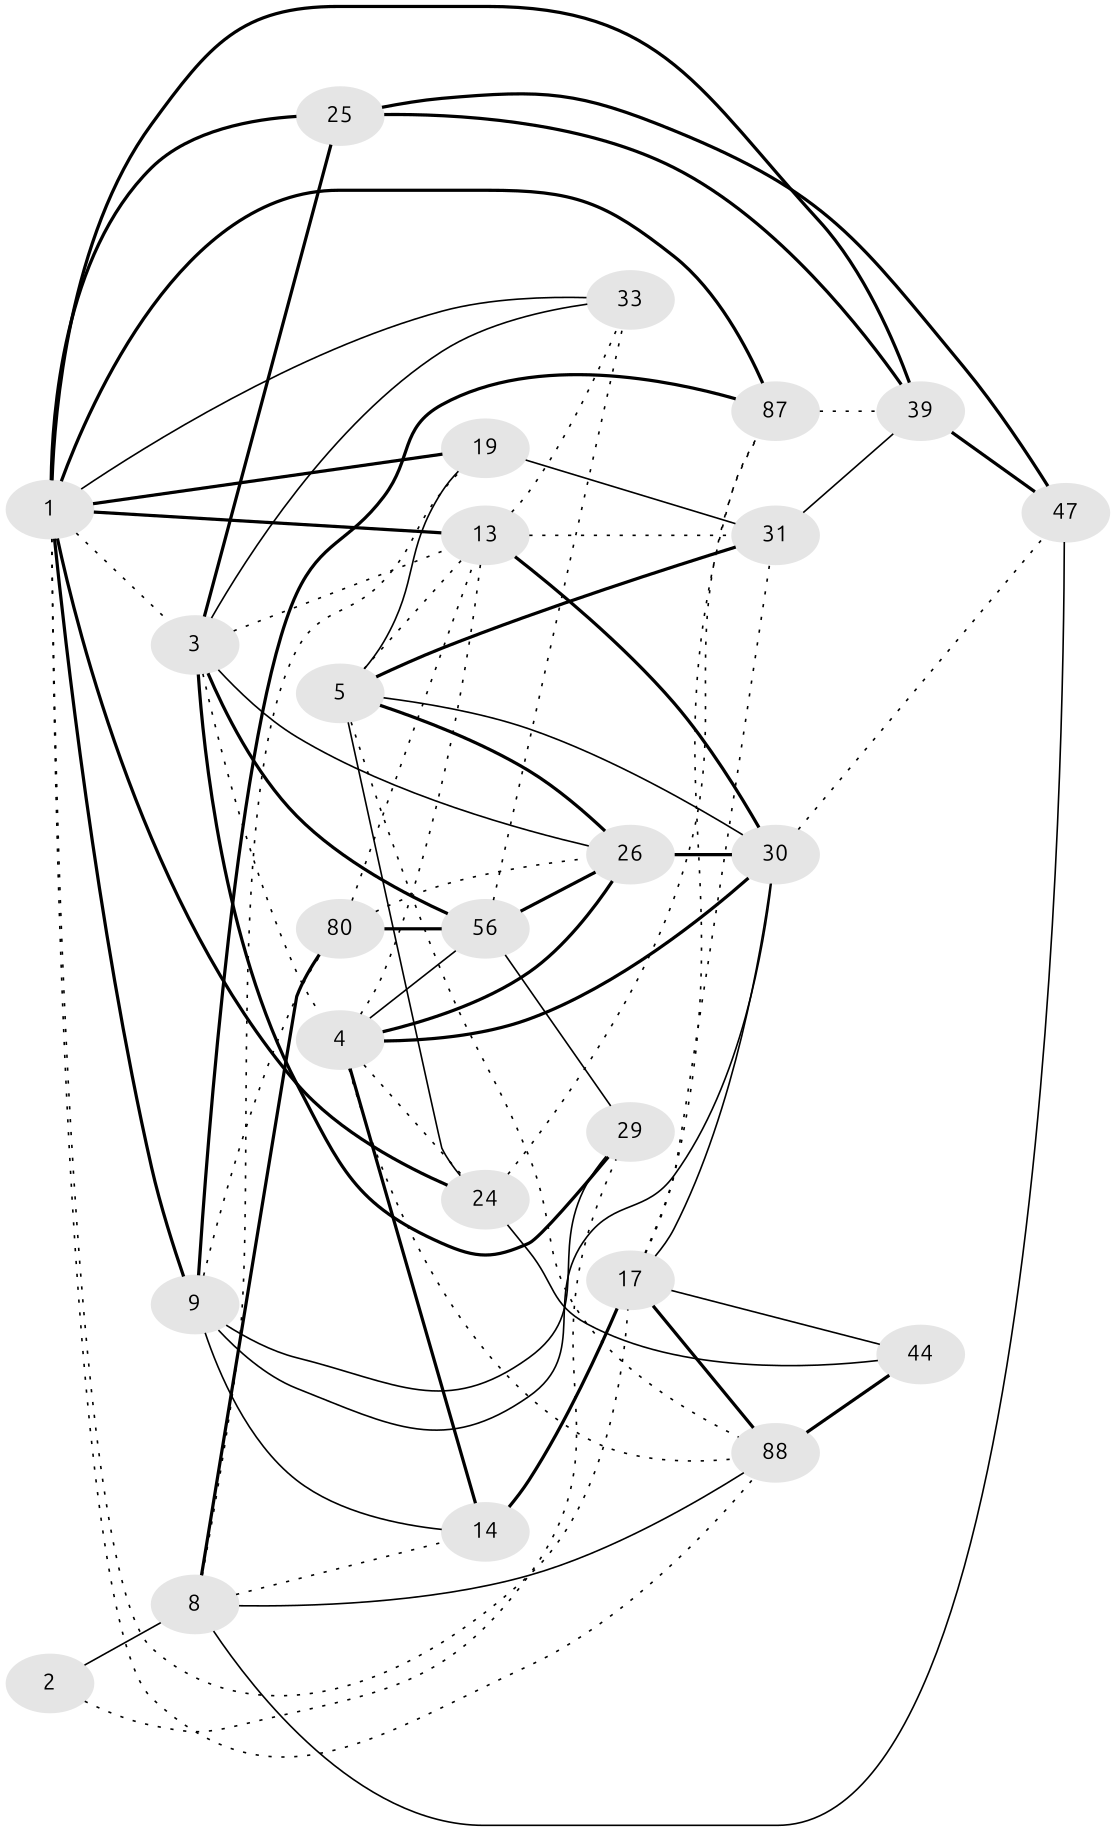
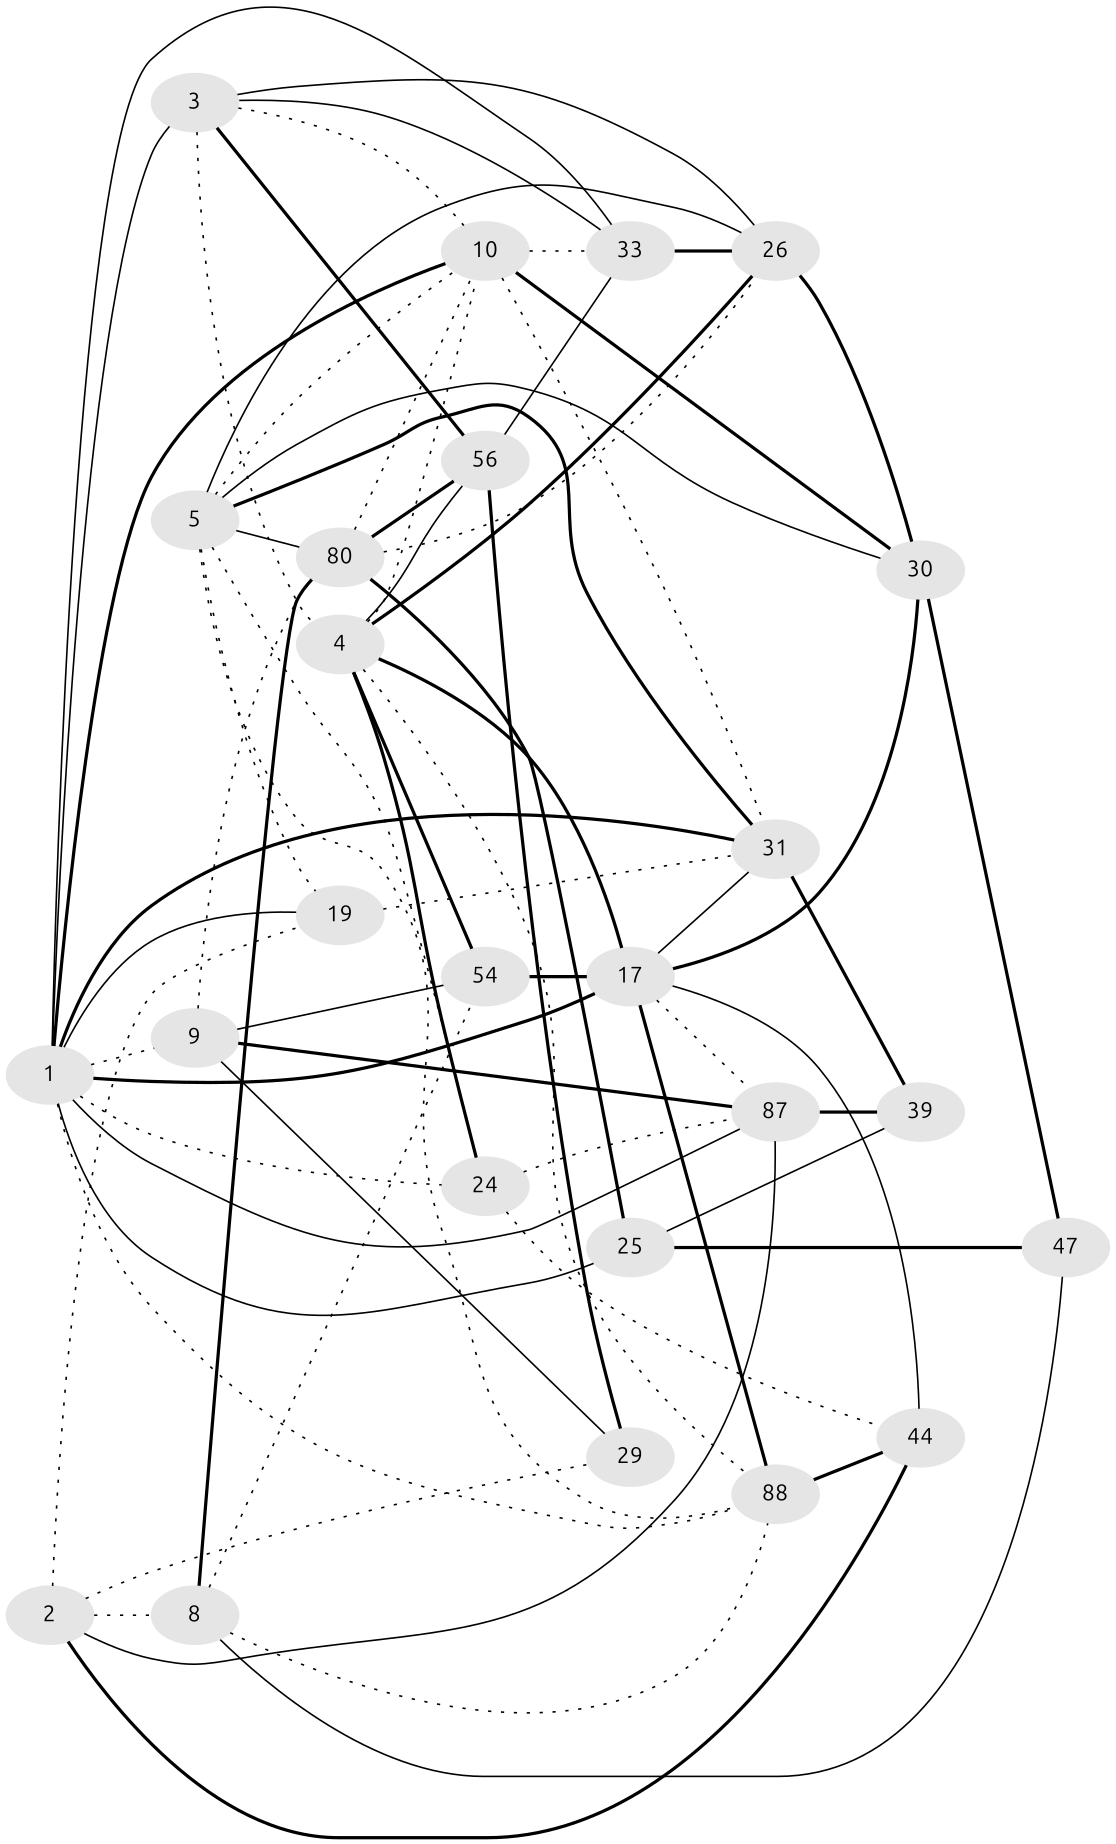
(409, 6) -> (351, 828)
(683, 173) -> (765, 1185)
(380, 190) -> (381, 1246)
(113, 219) -> (278, 1311)
(261, 404) -> (555, 870)
(848, 411) -> (837, 1112)
(993, 462) -> none
(848, 473) -> (848, 981)
(268, 479) -> (156, 939)
(631, 492) -> (541, 885)
(485, 535) -> (485, 251)
none -> (257, 536)
(410, 575) -> (242, 726)
(123, 577) -> (83, 557)
(555, 629) -> (558, 356)
(921, 684) -> (993, 909)
(500, 755) -> (411, 223)
(558, 892) -> (703, 251)
(185, 908) -> (255, 1162)
(103, 911) -> (134, 1054)
(714, 928) -> (703, 913)
(401, 963) -> (389, 833)
(581, 995) -> (545, 778)
(558, 1030) -> (526, 868)
(247, 1047) -> (85, 1222)
(413, 1120) -> (413, 877)
(717, 1123) -> (860, 831)
(318, 1125) -> none
(560, 1353) -> none
(666, 1353) -> (678, 1345)
(485, 1532) -> (485, 977)
(503, 1582) -> (540, 1712)
none -> (577, 1584)
(124, 1588) -> (350, 1071)
(117, 1647) -> (123, 1615)
none -> (533, 1831)
